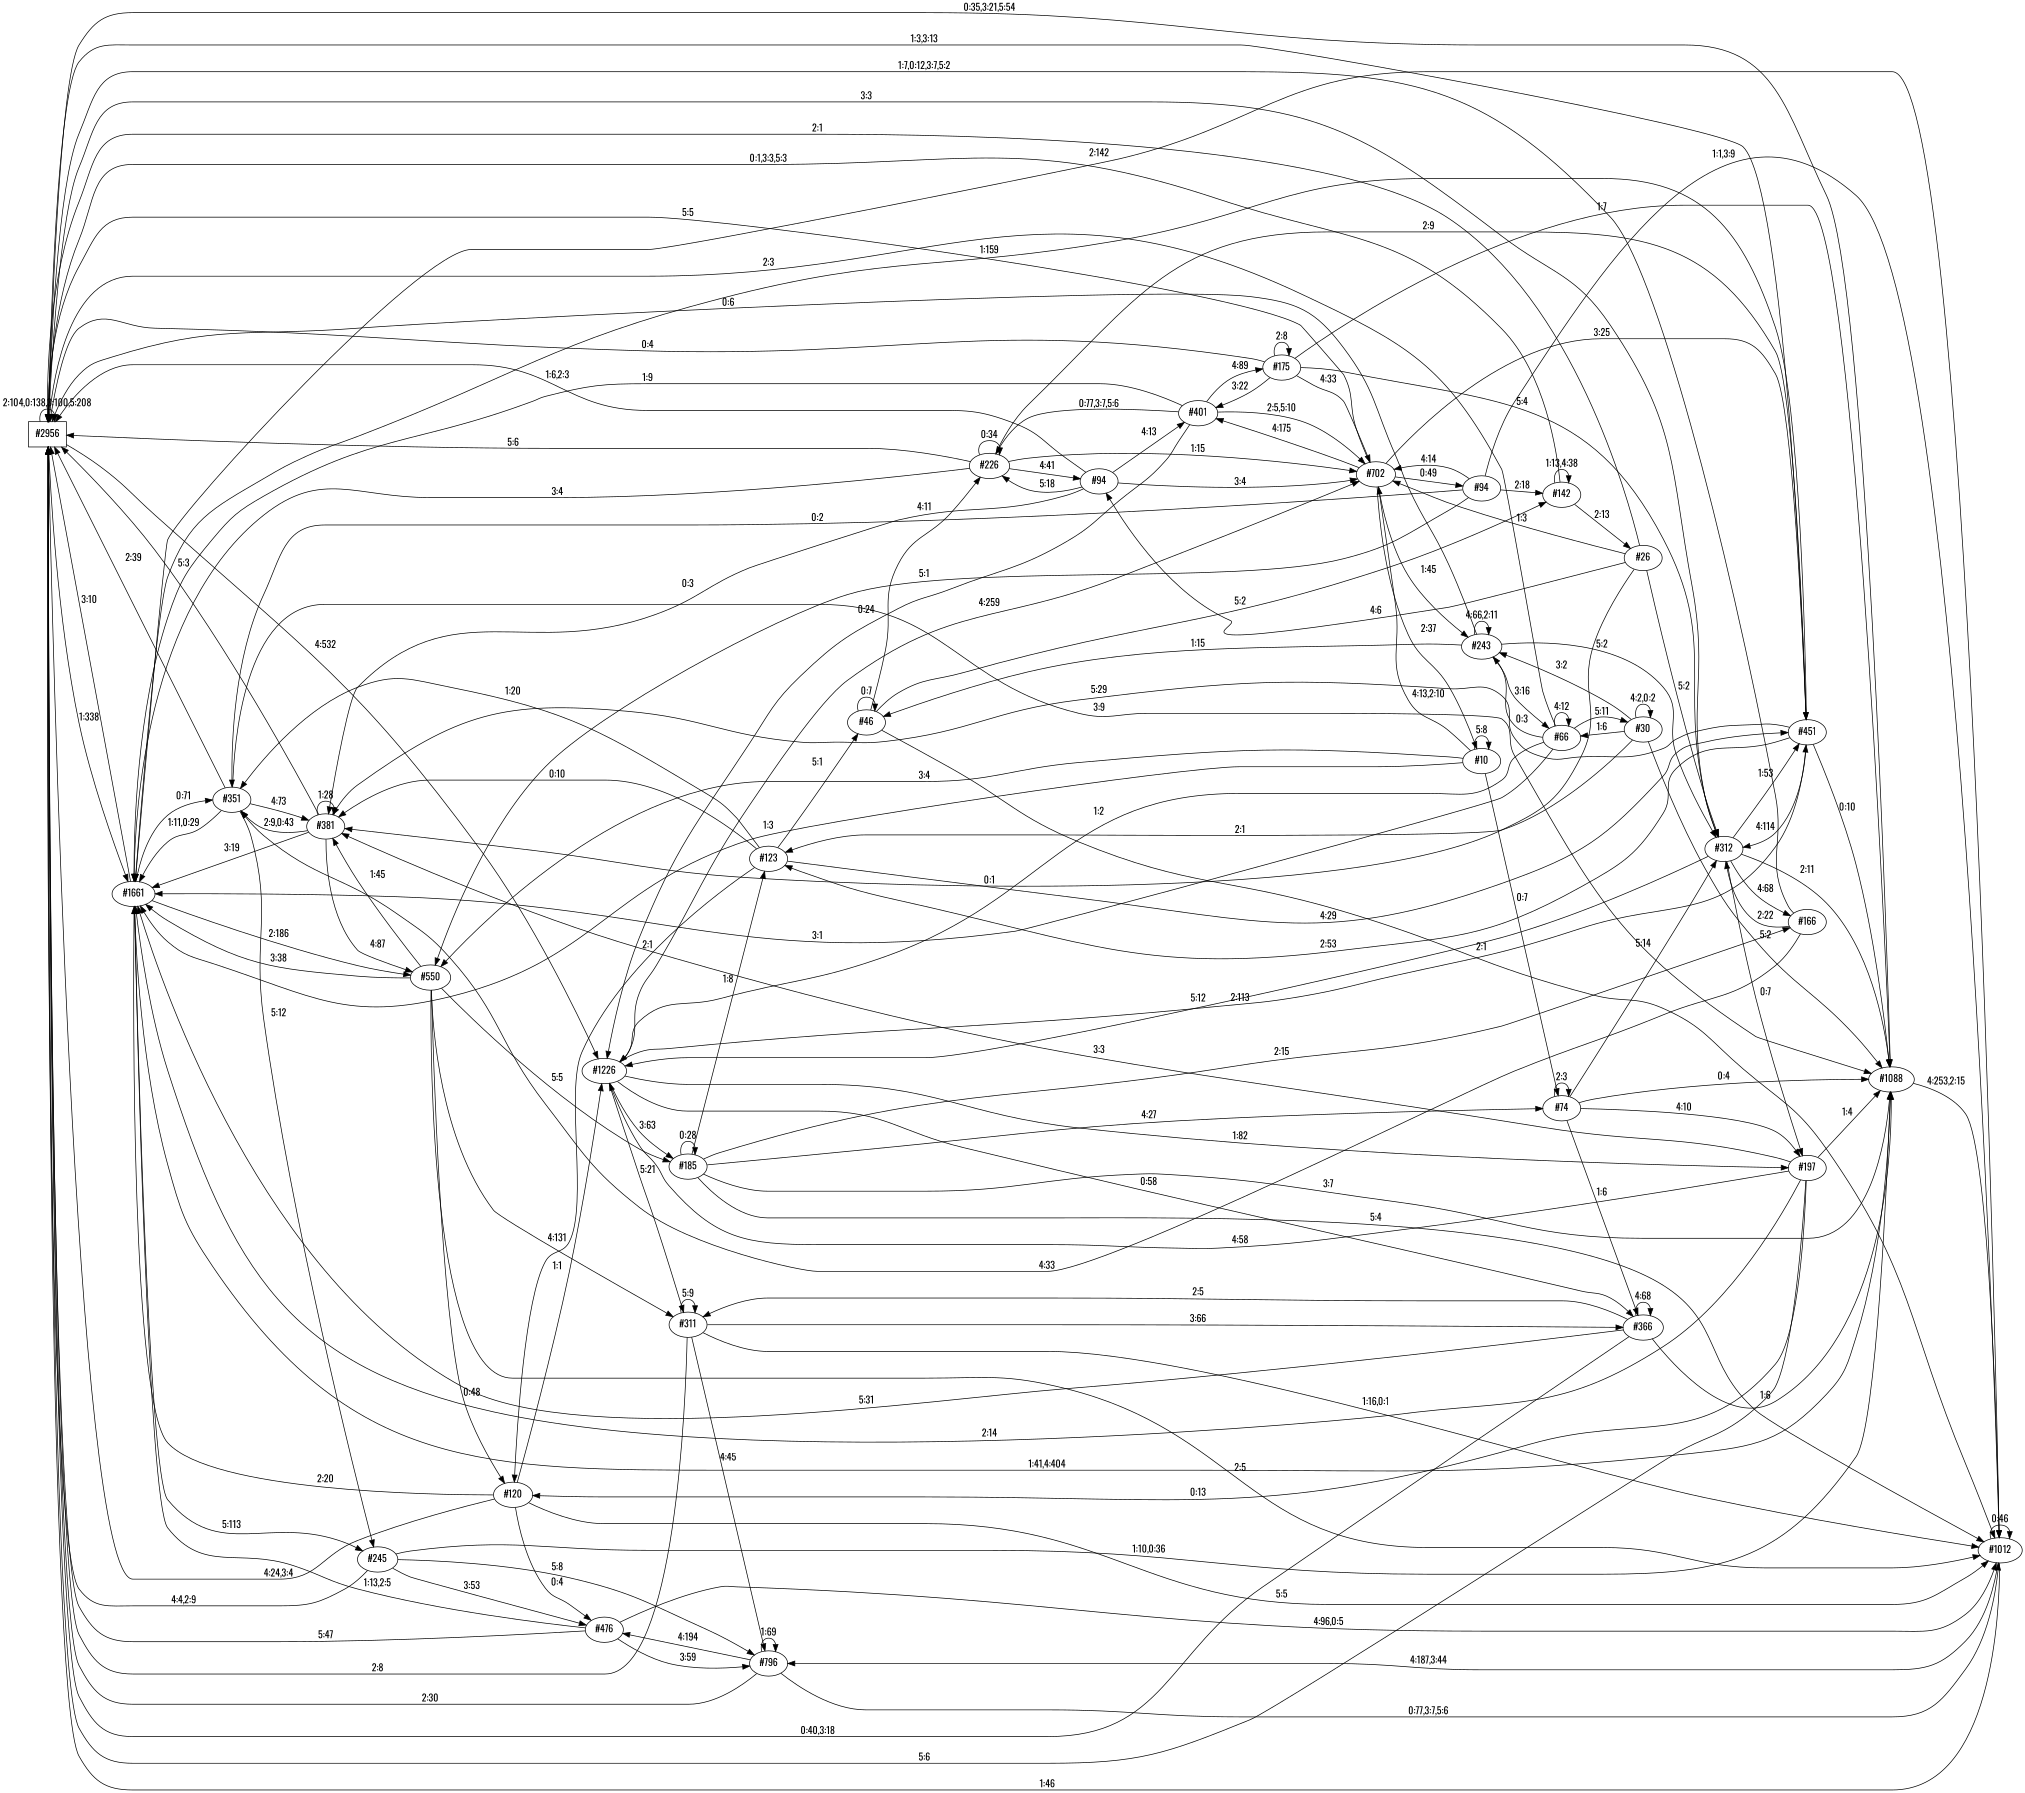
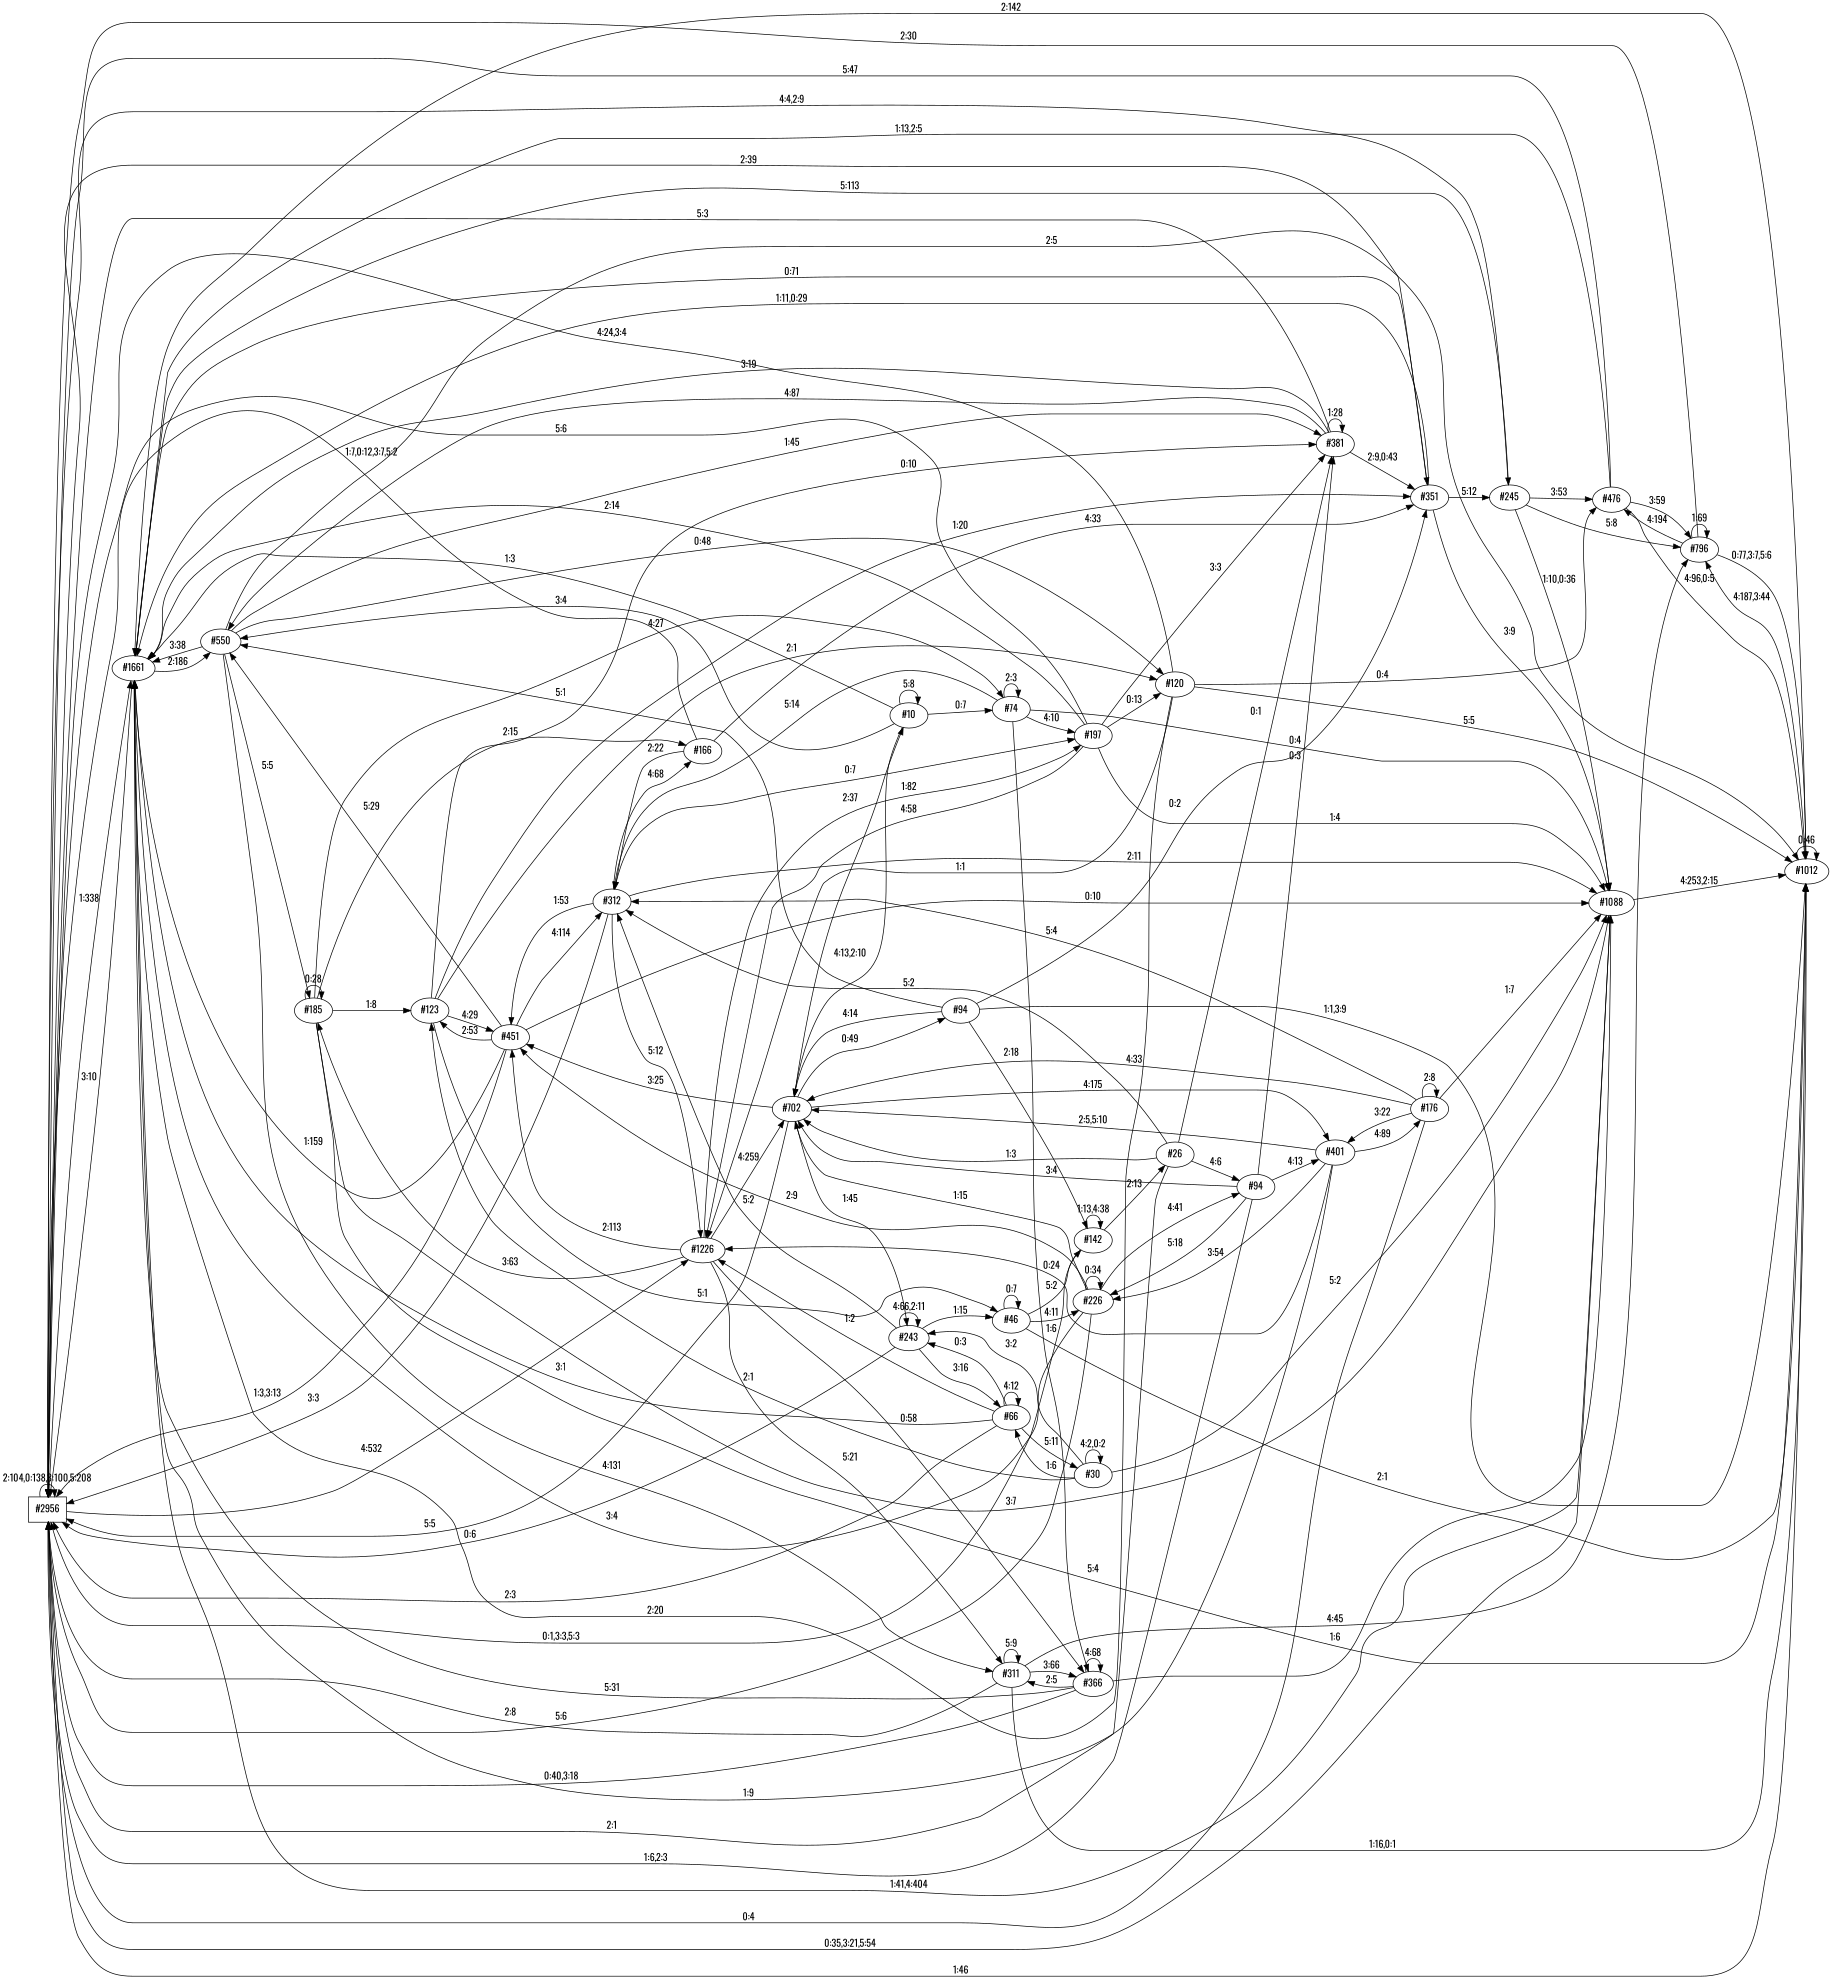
(1282, 368) -> (1430, 1109)
(1099, 404) -> (1216, 1253)
(1069, 701) -> (368, 842)
(276, 810) -> none
